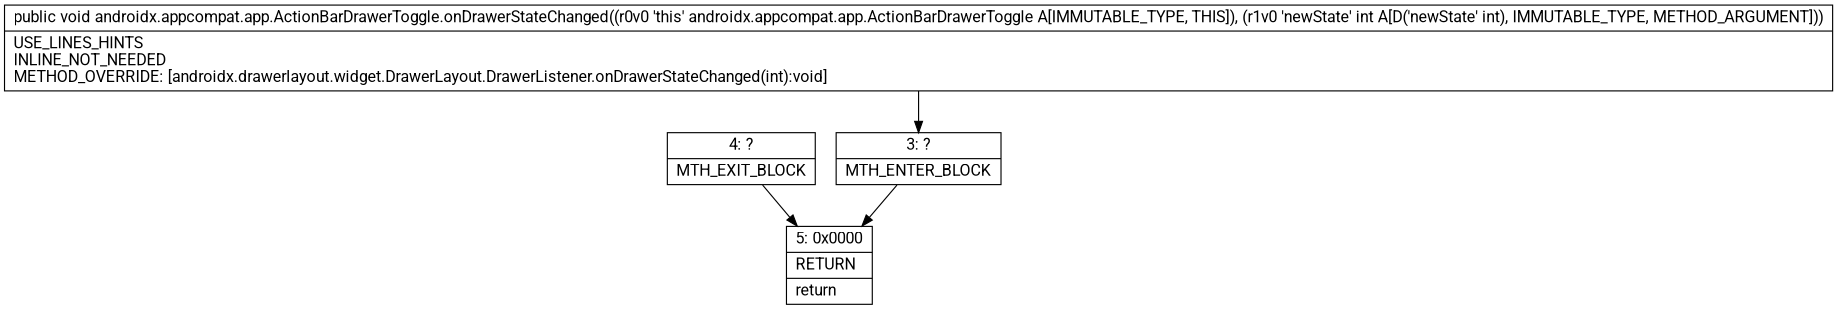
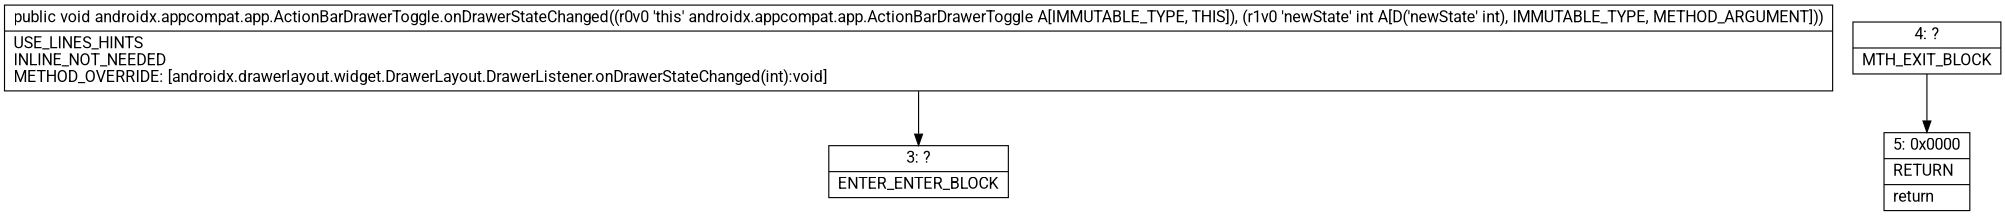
(919, 171) -> (919, 184)
(883, 201) -> none
